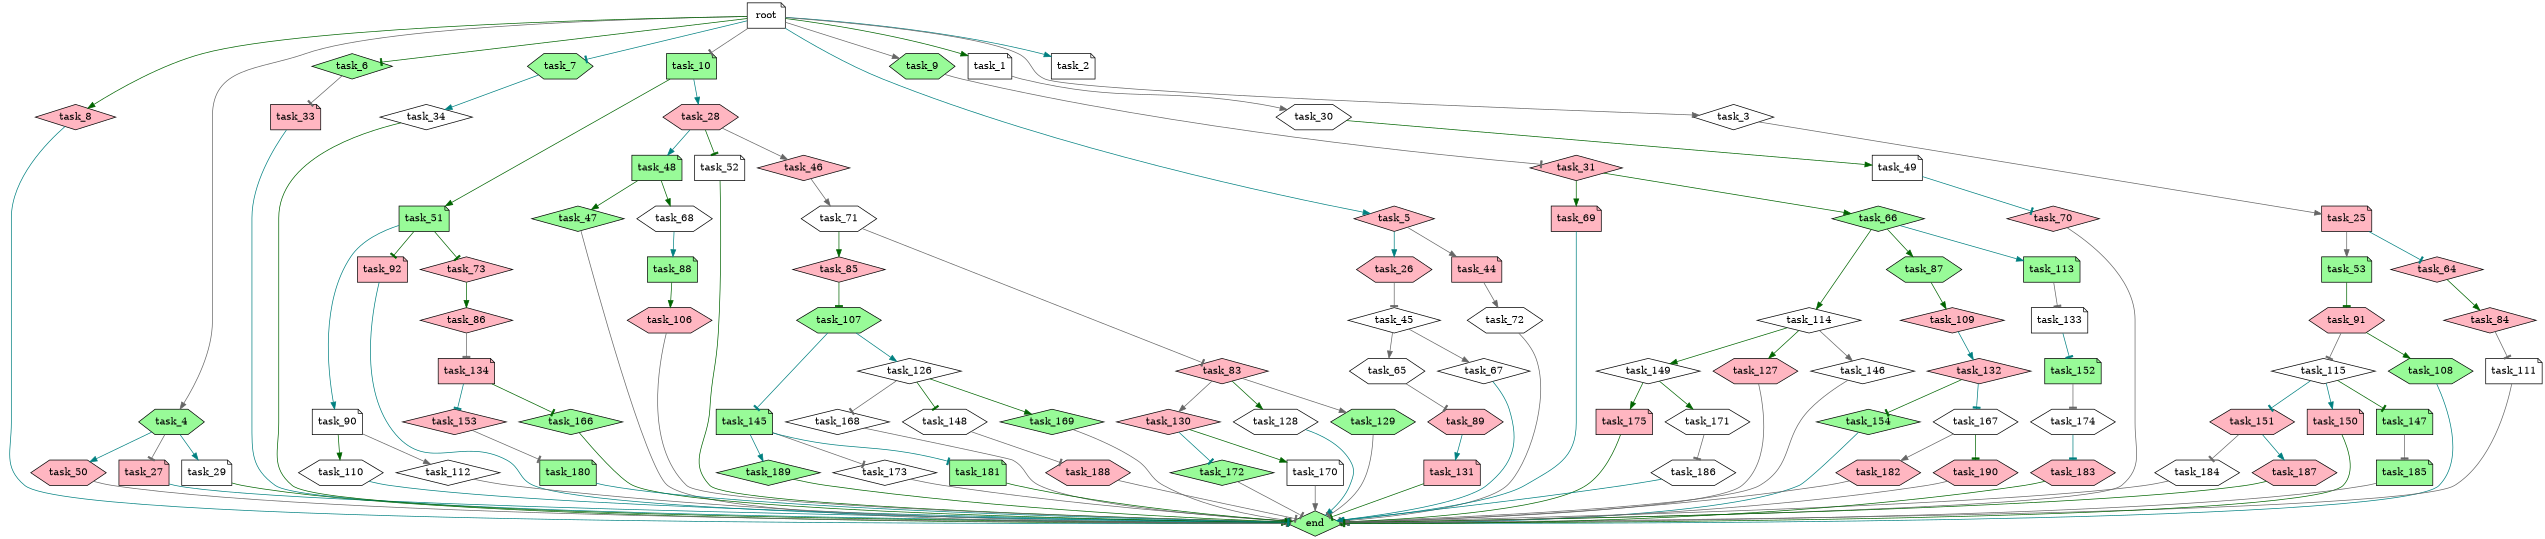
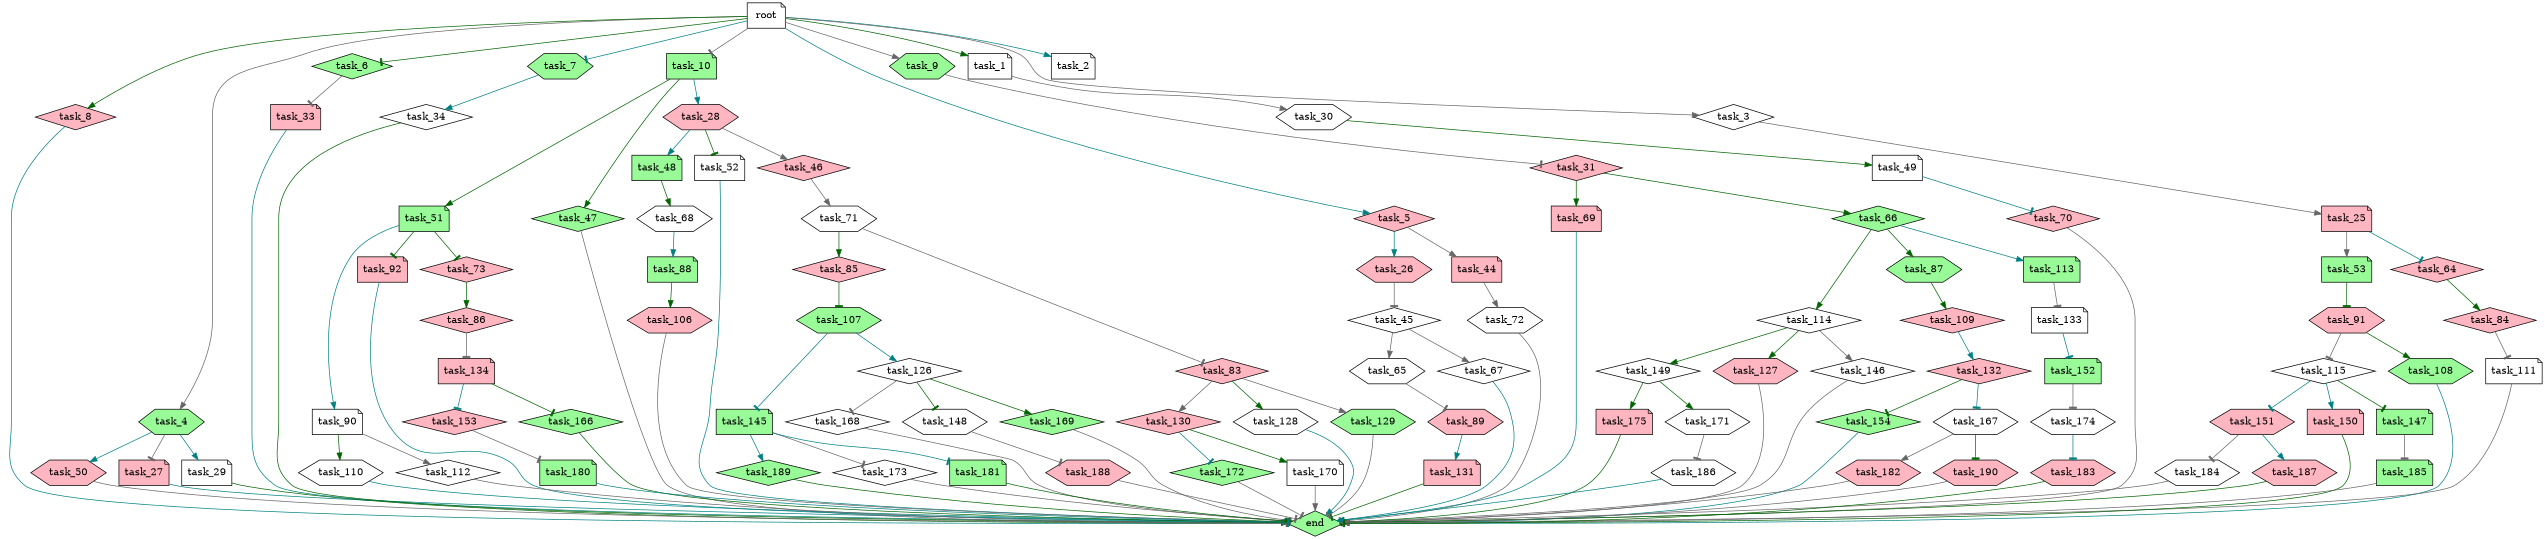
(617, 193) -> (631, 138)
(710, 486) -> (710, 486)
